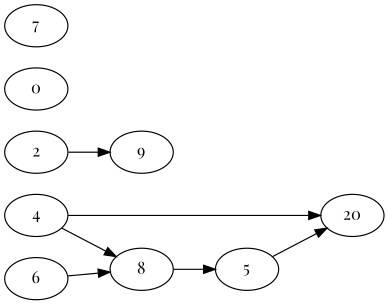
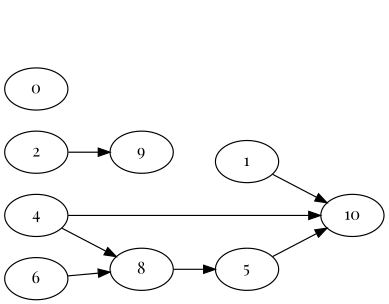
(36, 26) -> none
none -> (247, 162)
(352, 215) -> (352, 215)
